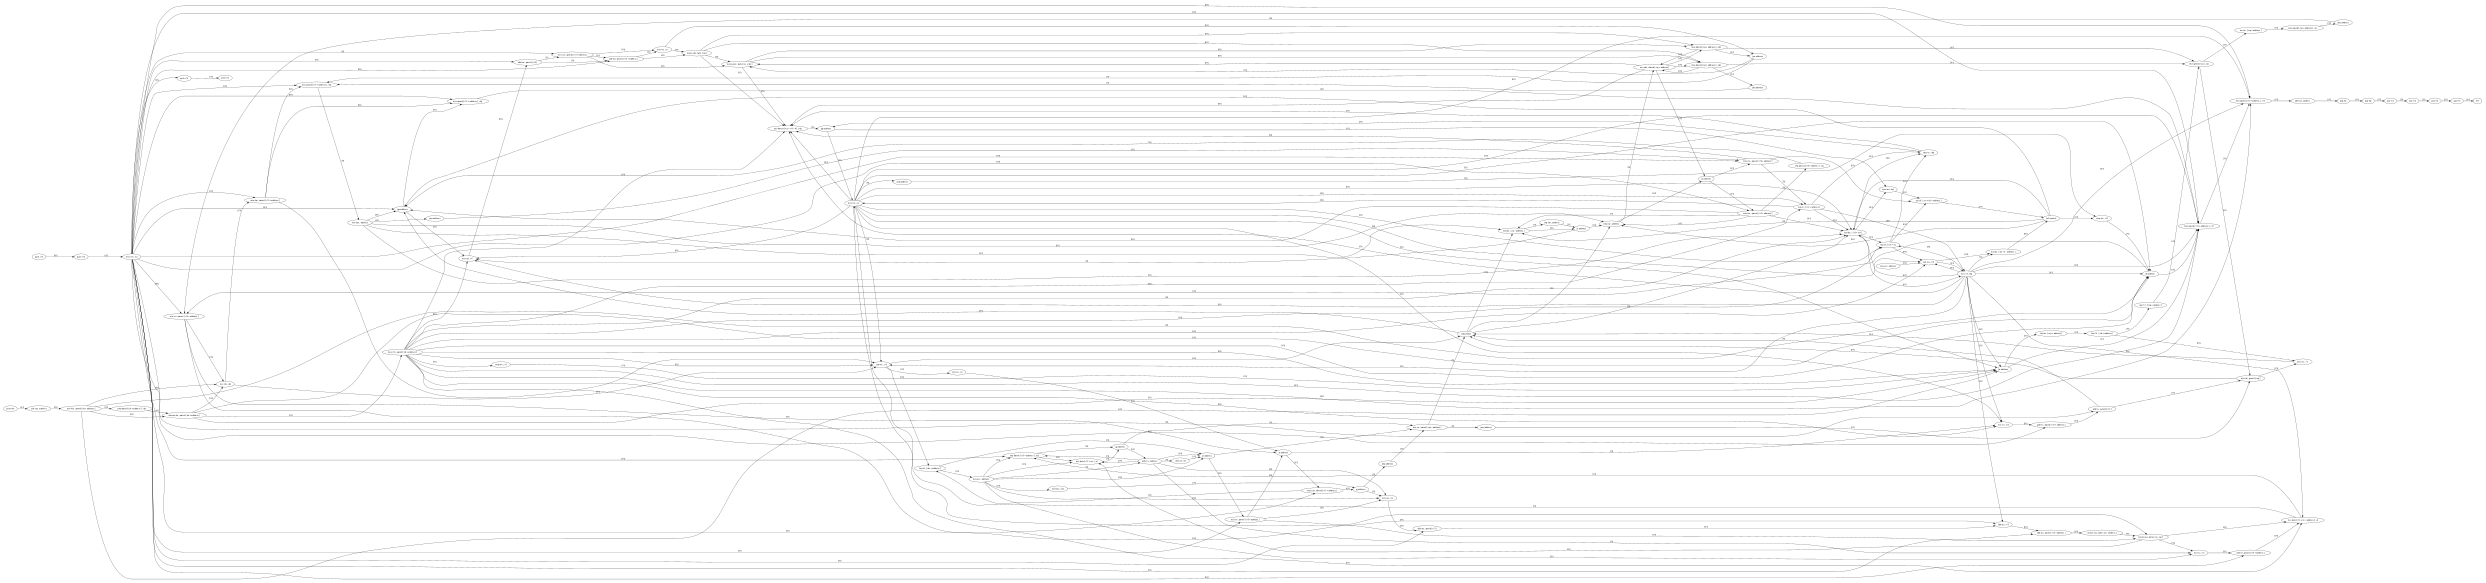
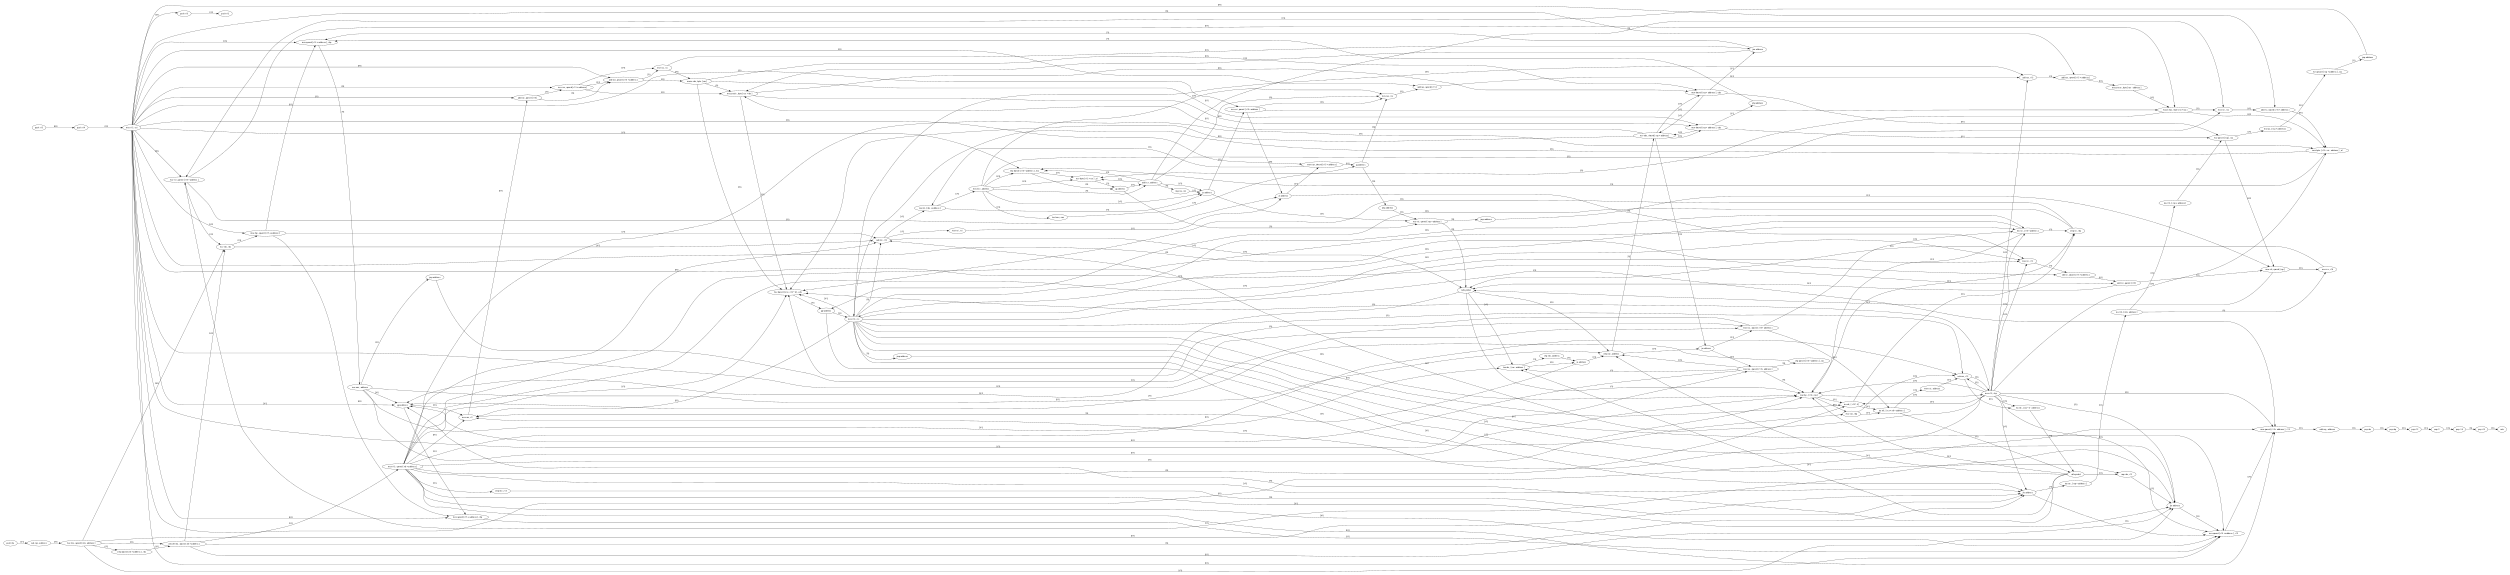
(1899, 228) -> (2004, 311)
(1906, 254) -> (1903, 381)
none -> (1906, 397)
